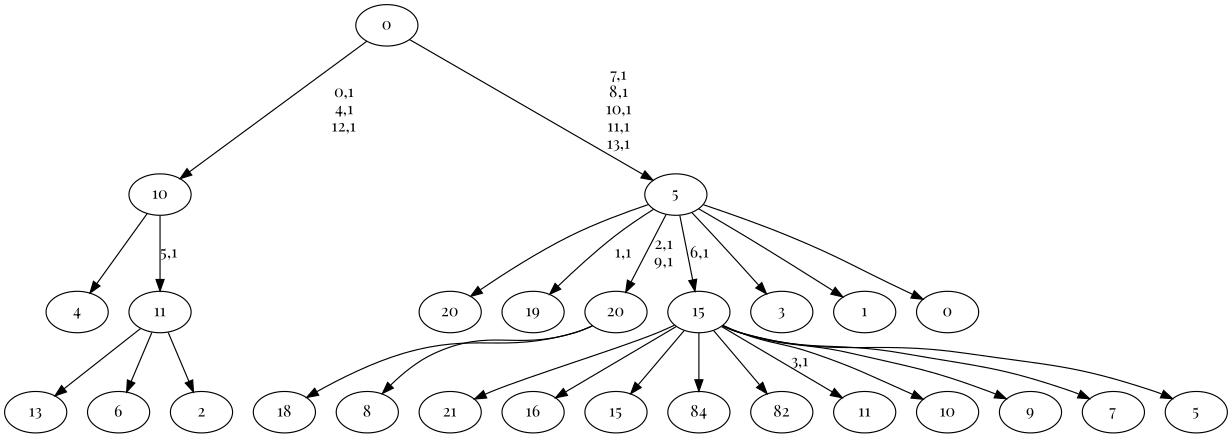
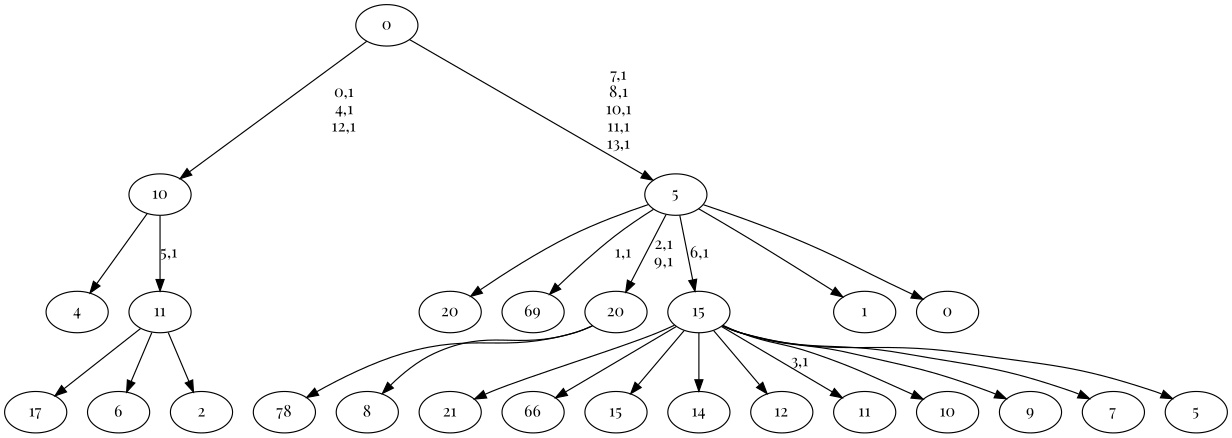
(533, 312) -> (533, 312)
(782, 312) -> none
(36, 412) -> (36, 412)
(284, 412) -> (284, 412)
(533, 412) -> (533, 412)
(699, 412) -> (699, 412)
(782, 412) -> (782, 412)
